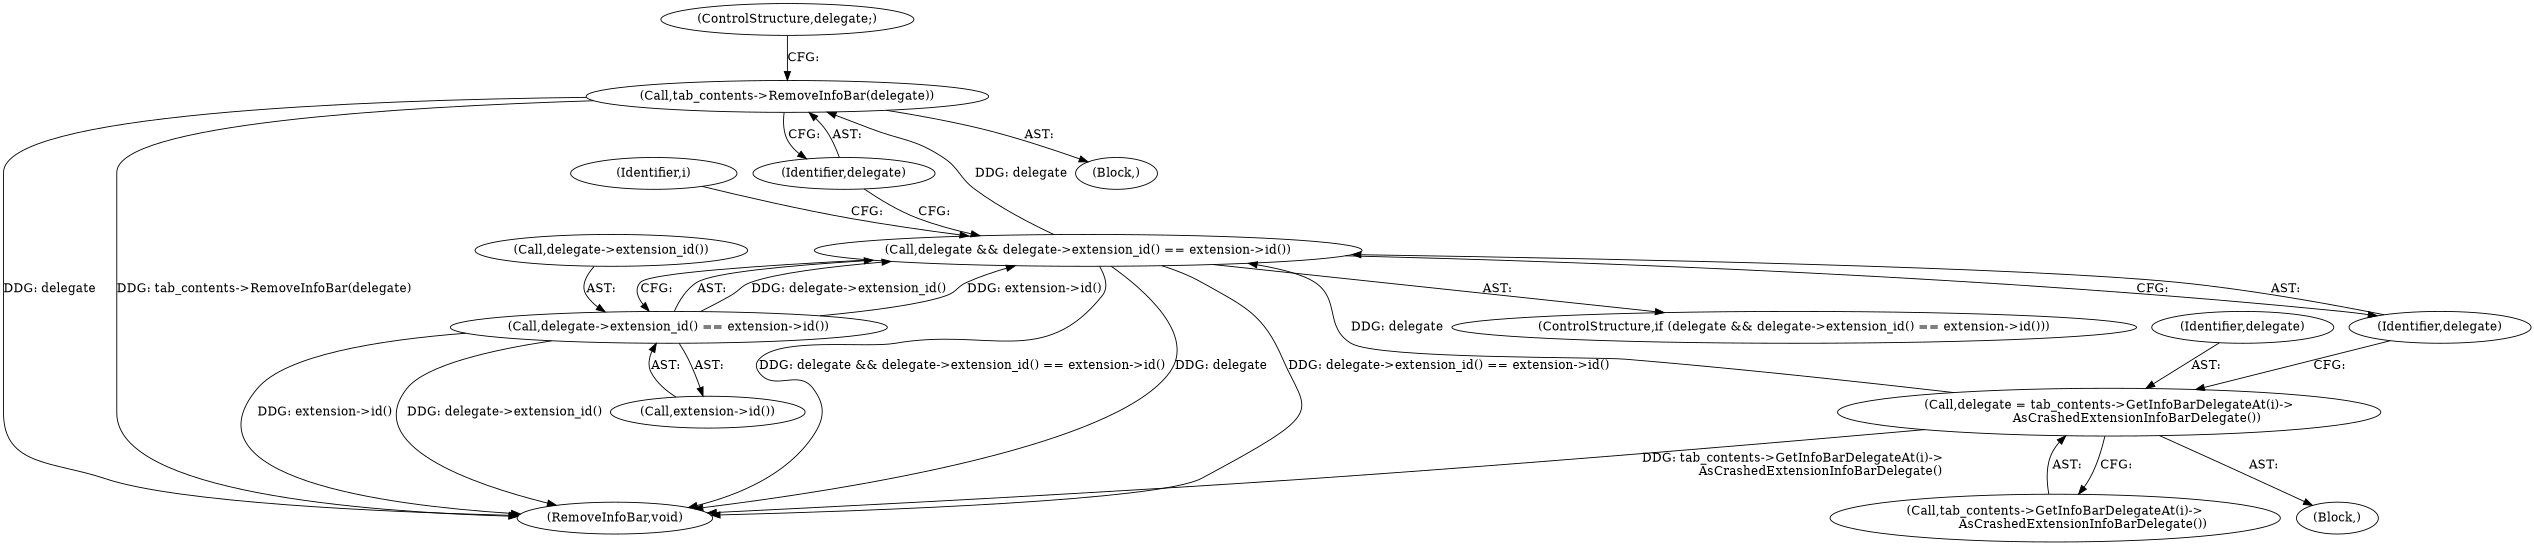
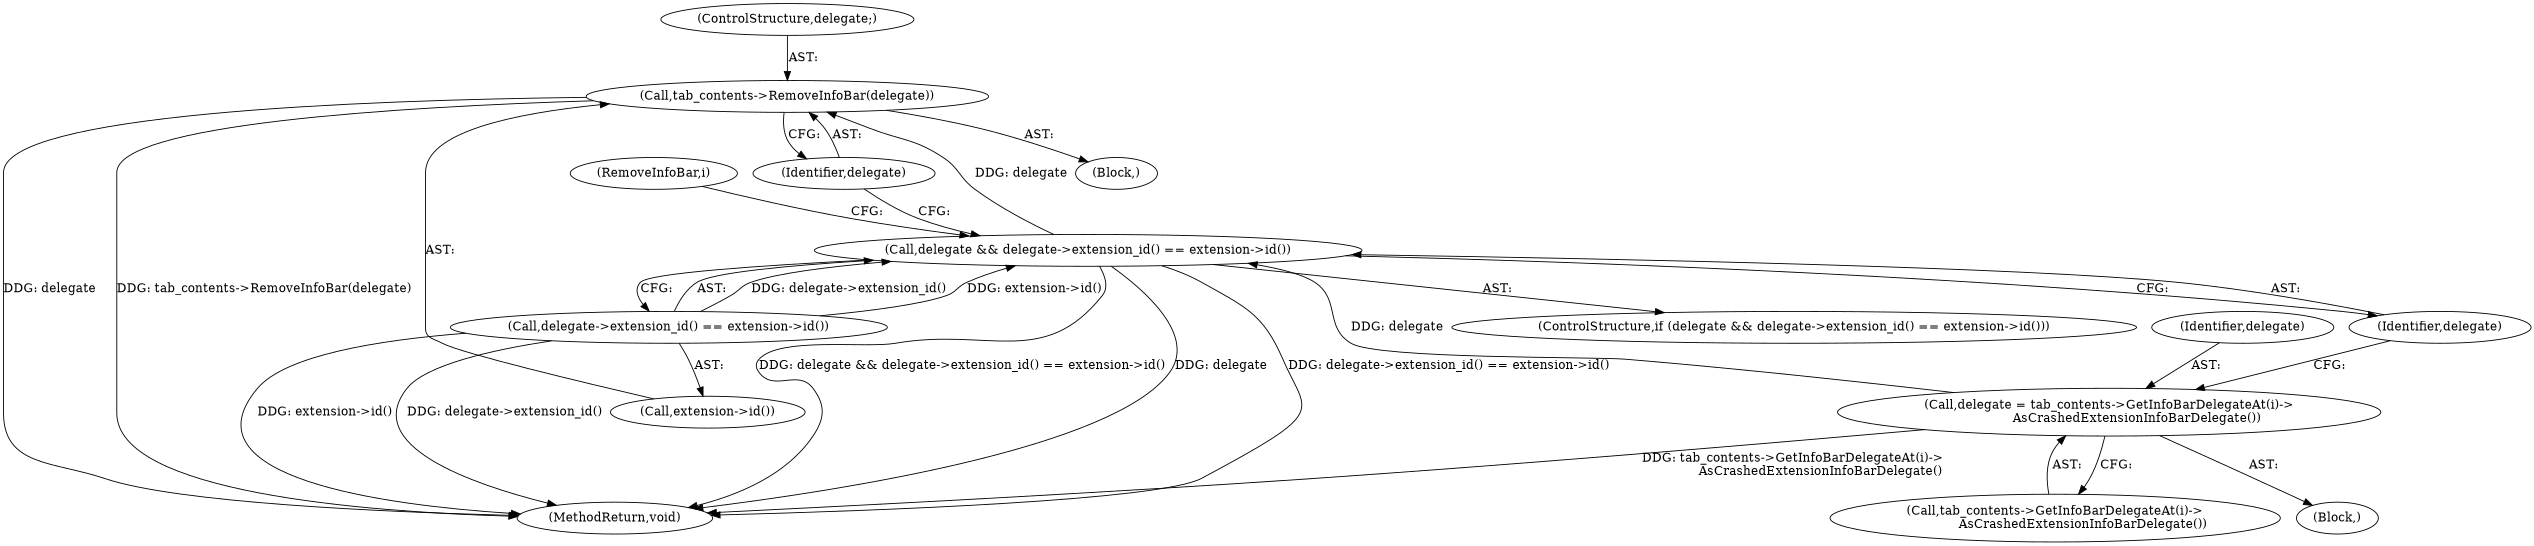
(806, 58) -> (806, 58)
(654, 173) -> (654, 173)
(611, 250) -> none
(655, 378) -> (426, 273)
(615, 518) -> (615, 518)
